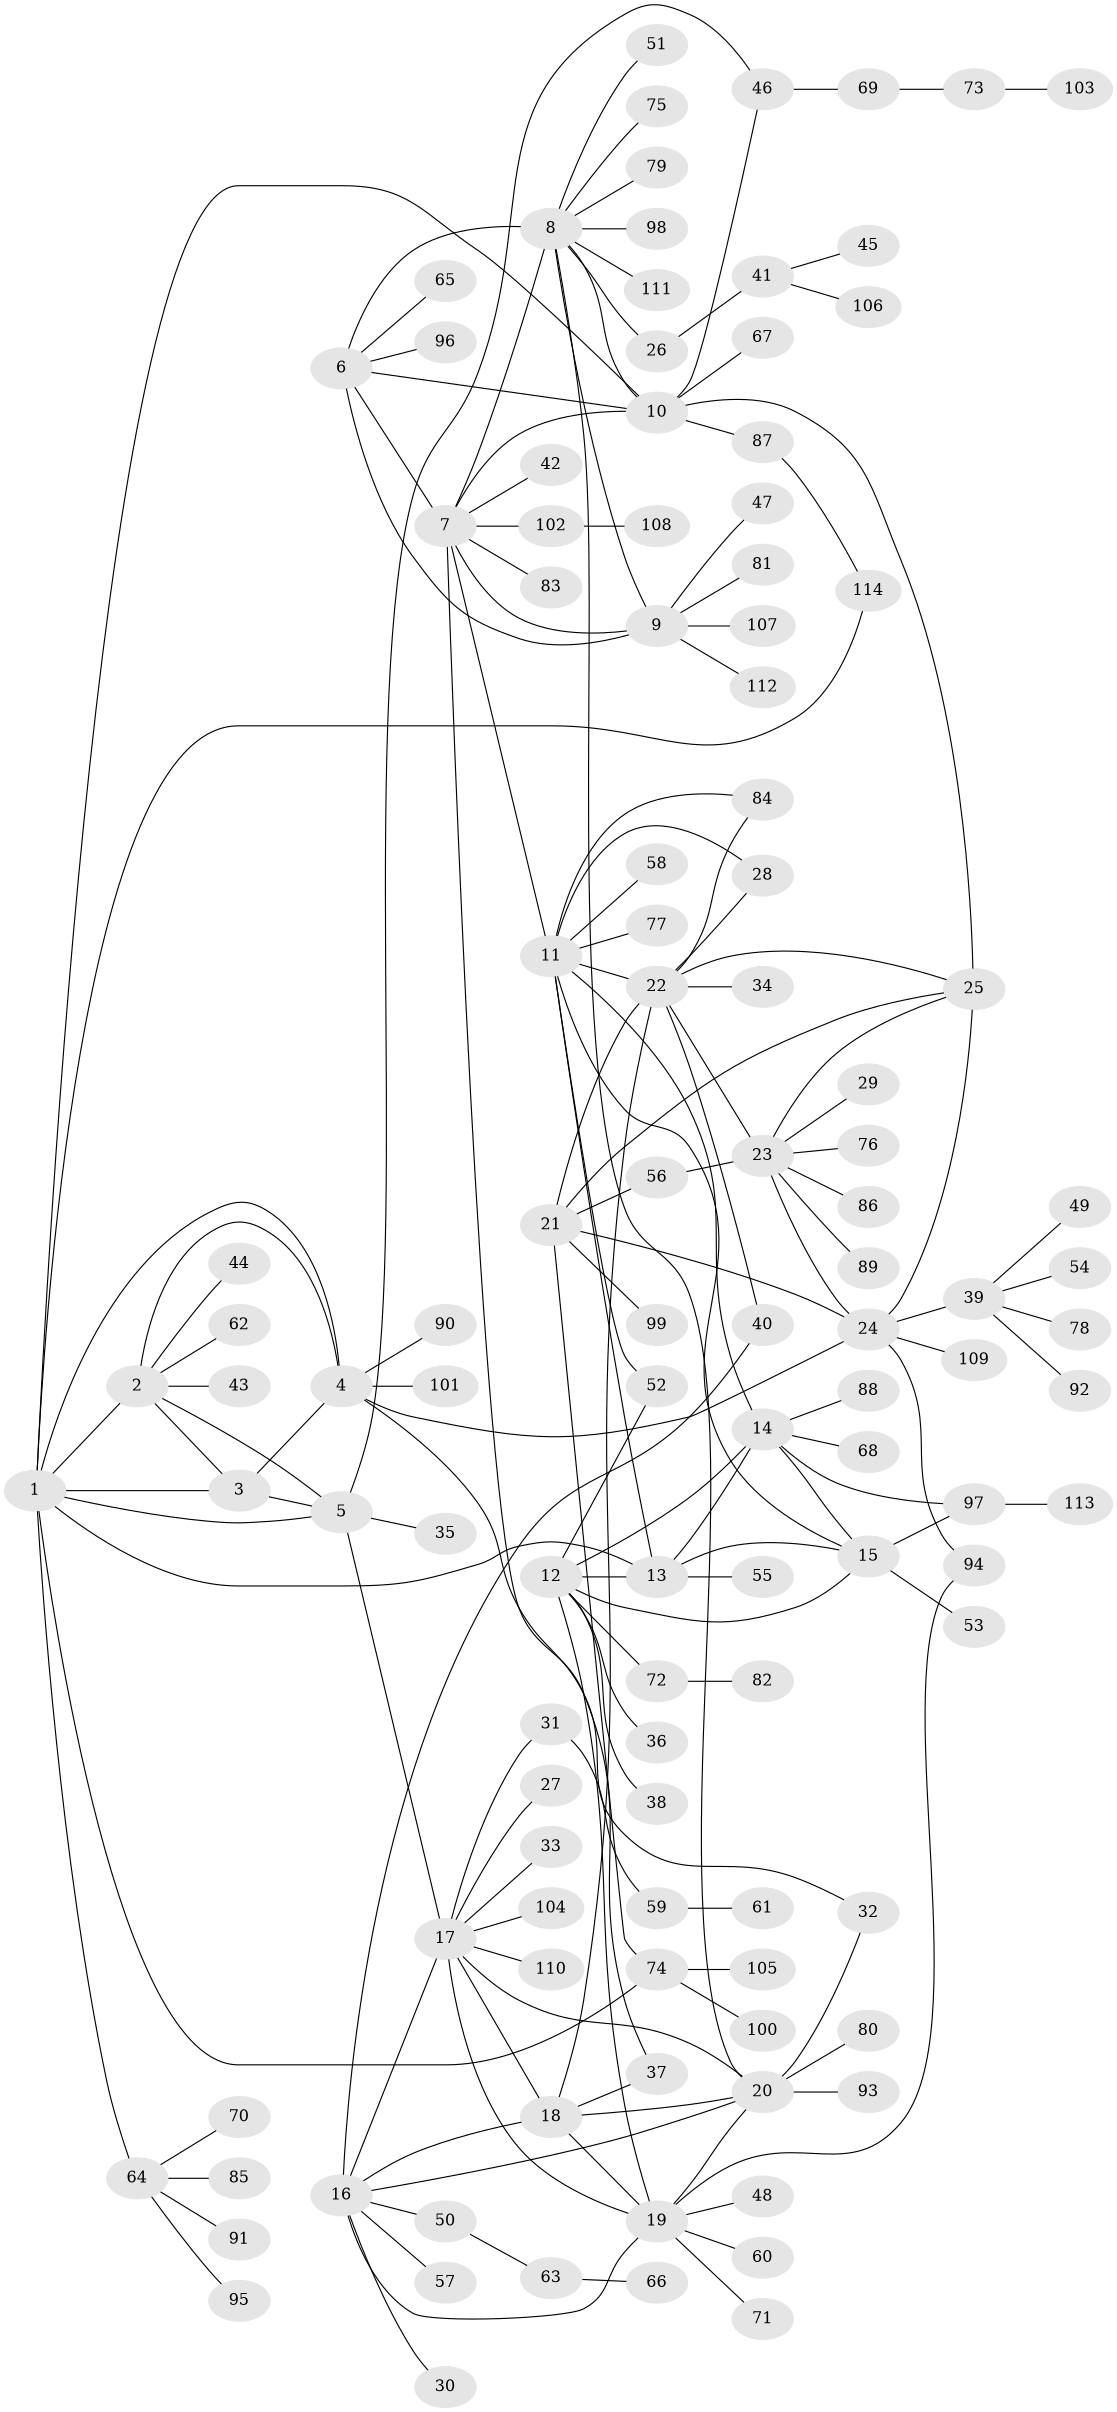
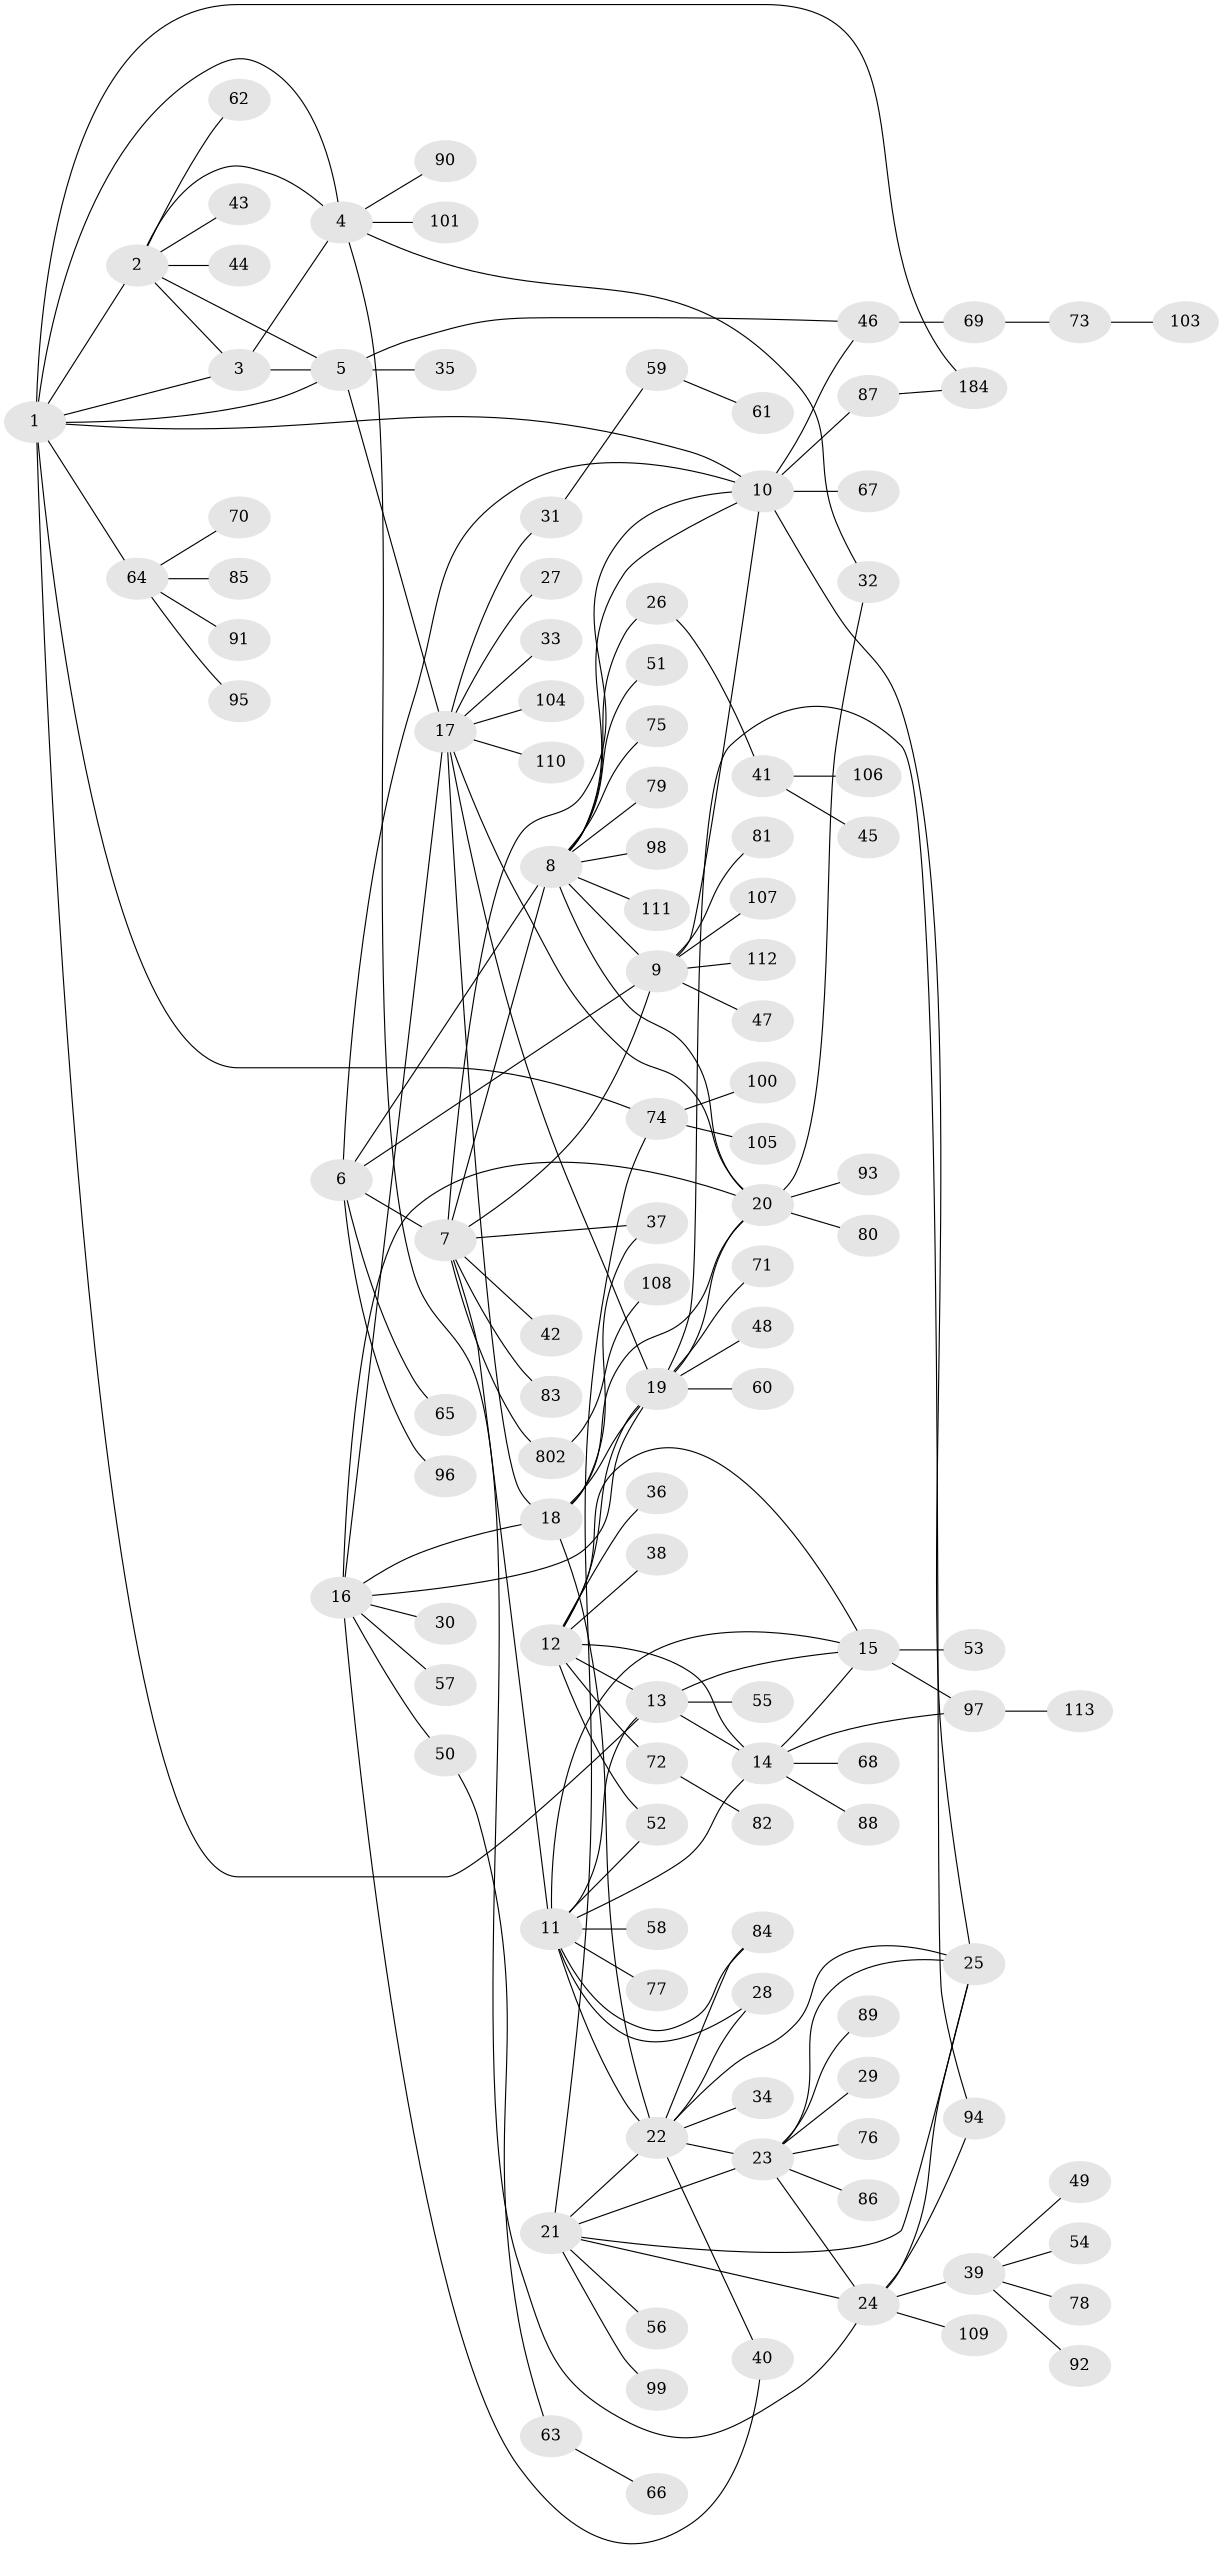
(551, 526) -> (551, 1458)
(868, 591) -> (974, 388)
none -> (725, 736)
(710, 1167) -> (657, 2196)
